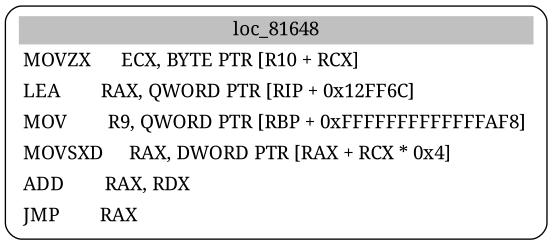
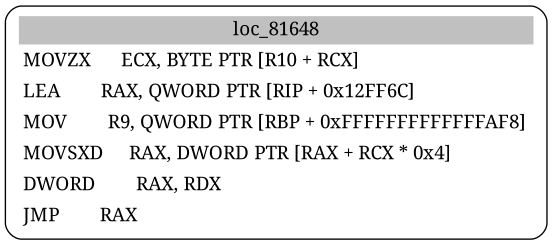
(106, 185) -> (123, 185)
